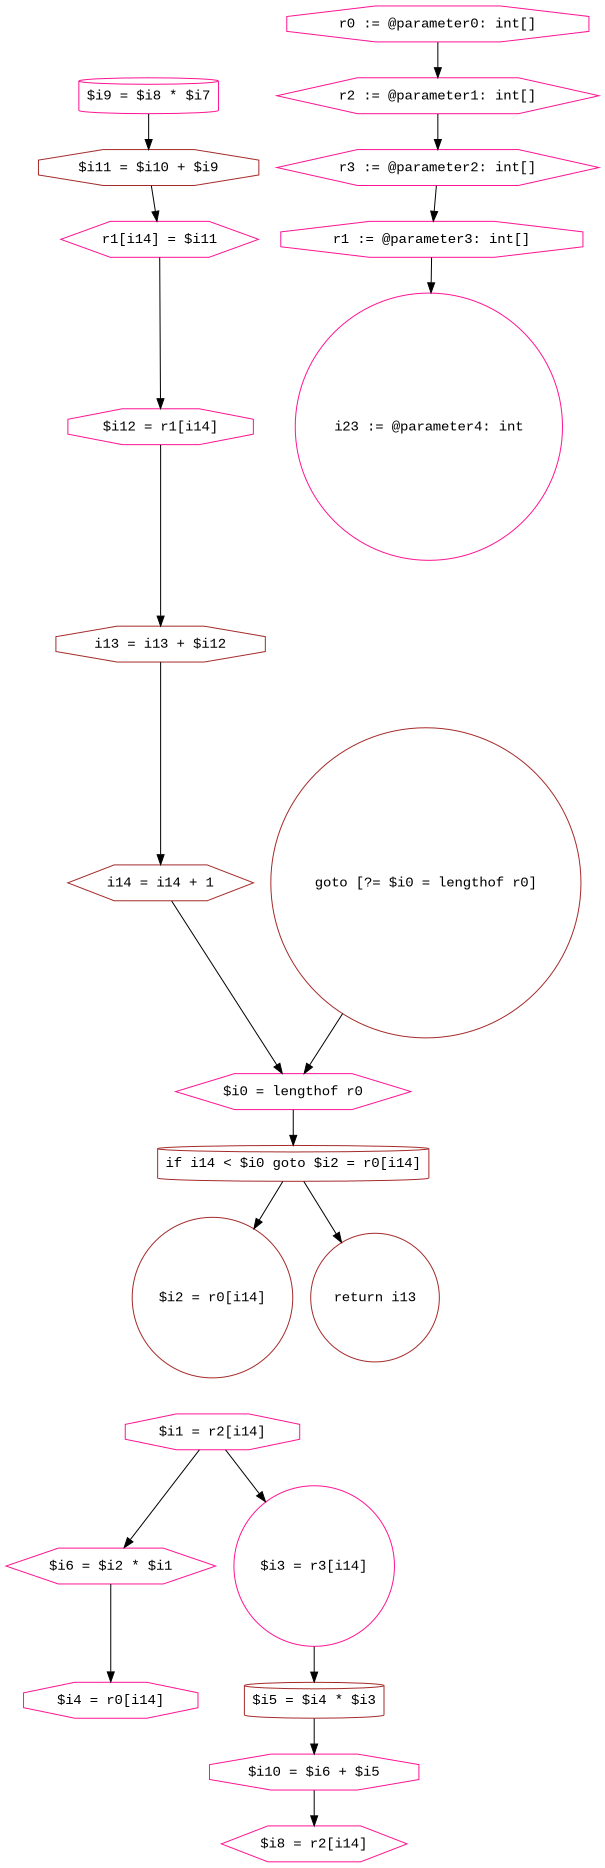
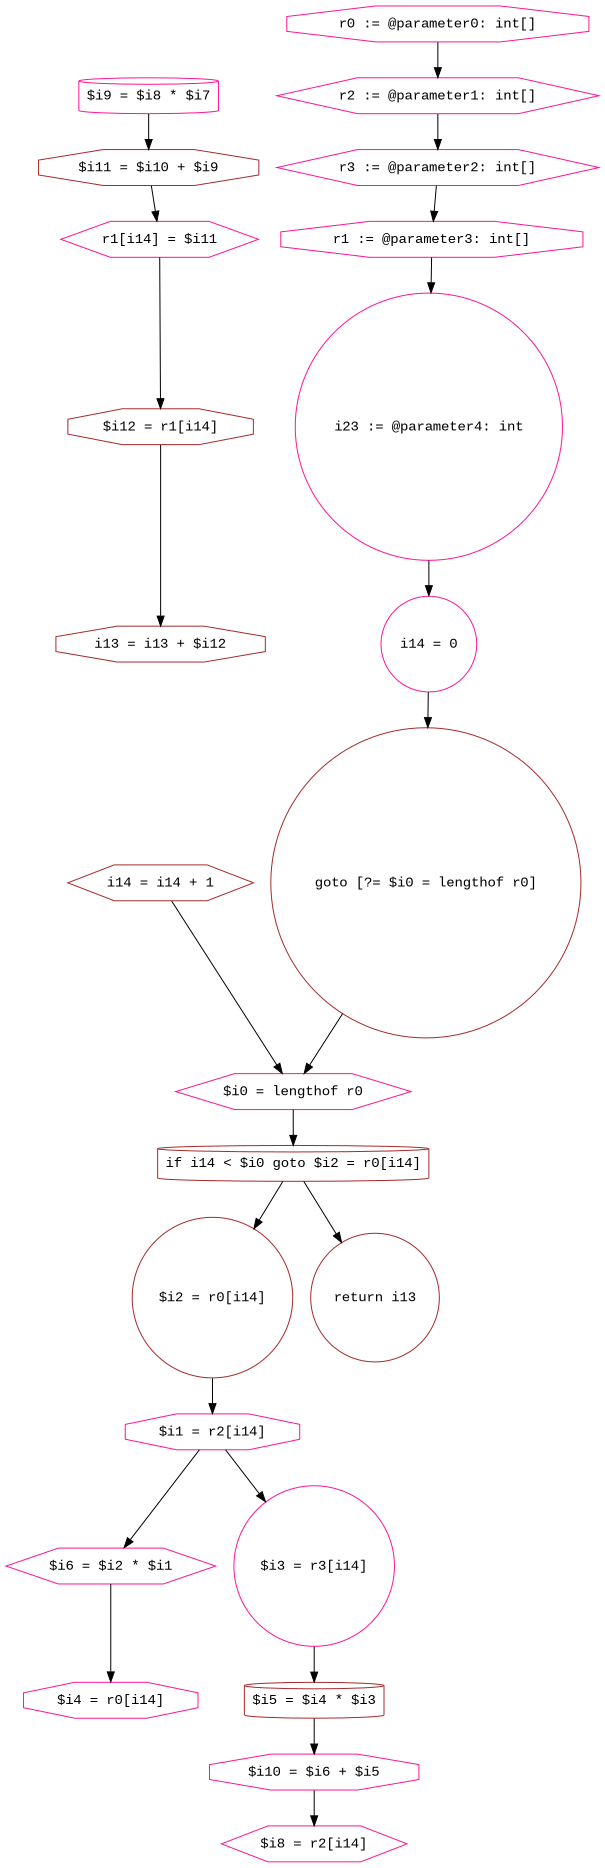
(161, 427) -> (161, 427)
none -> (429, 644)
(161, 758) -> none
none -> (212, 1391)
